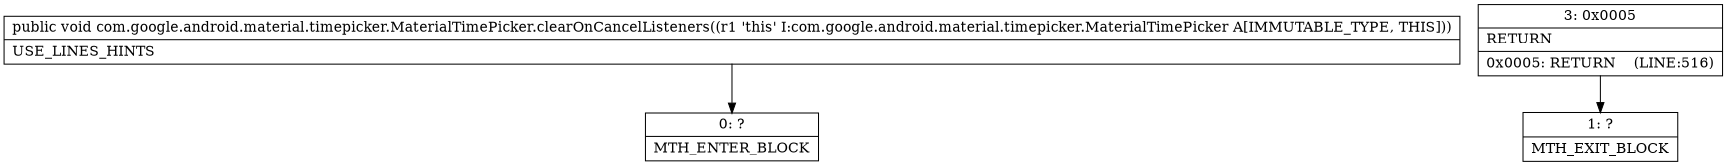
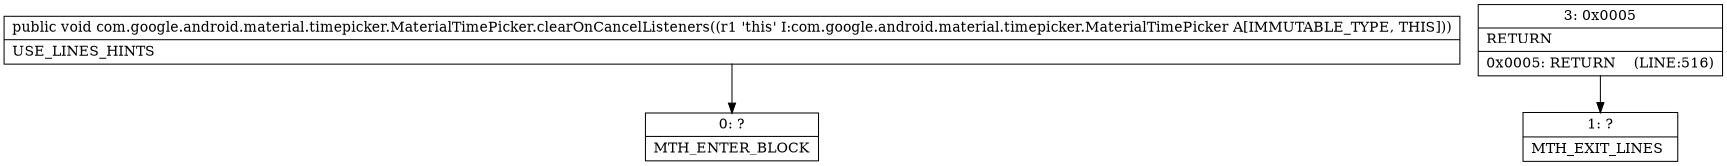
(1600, 149) -> (1597, 149)
